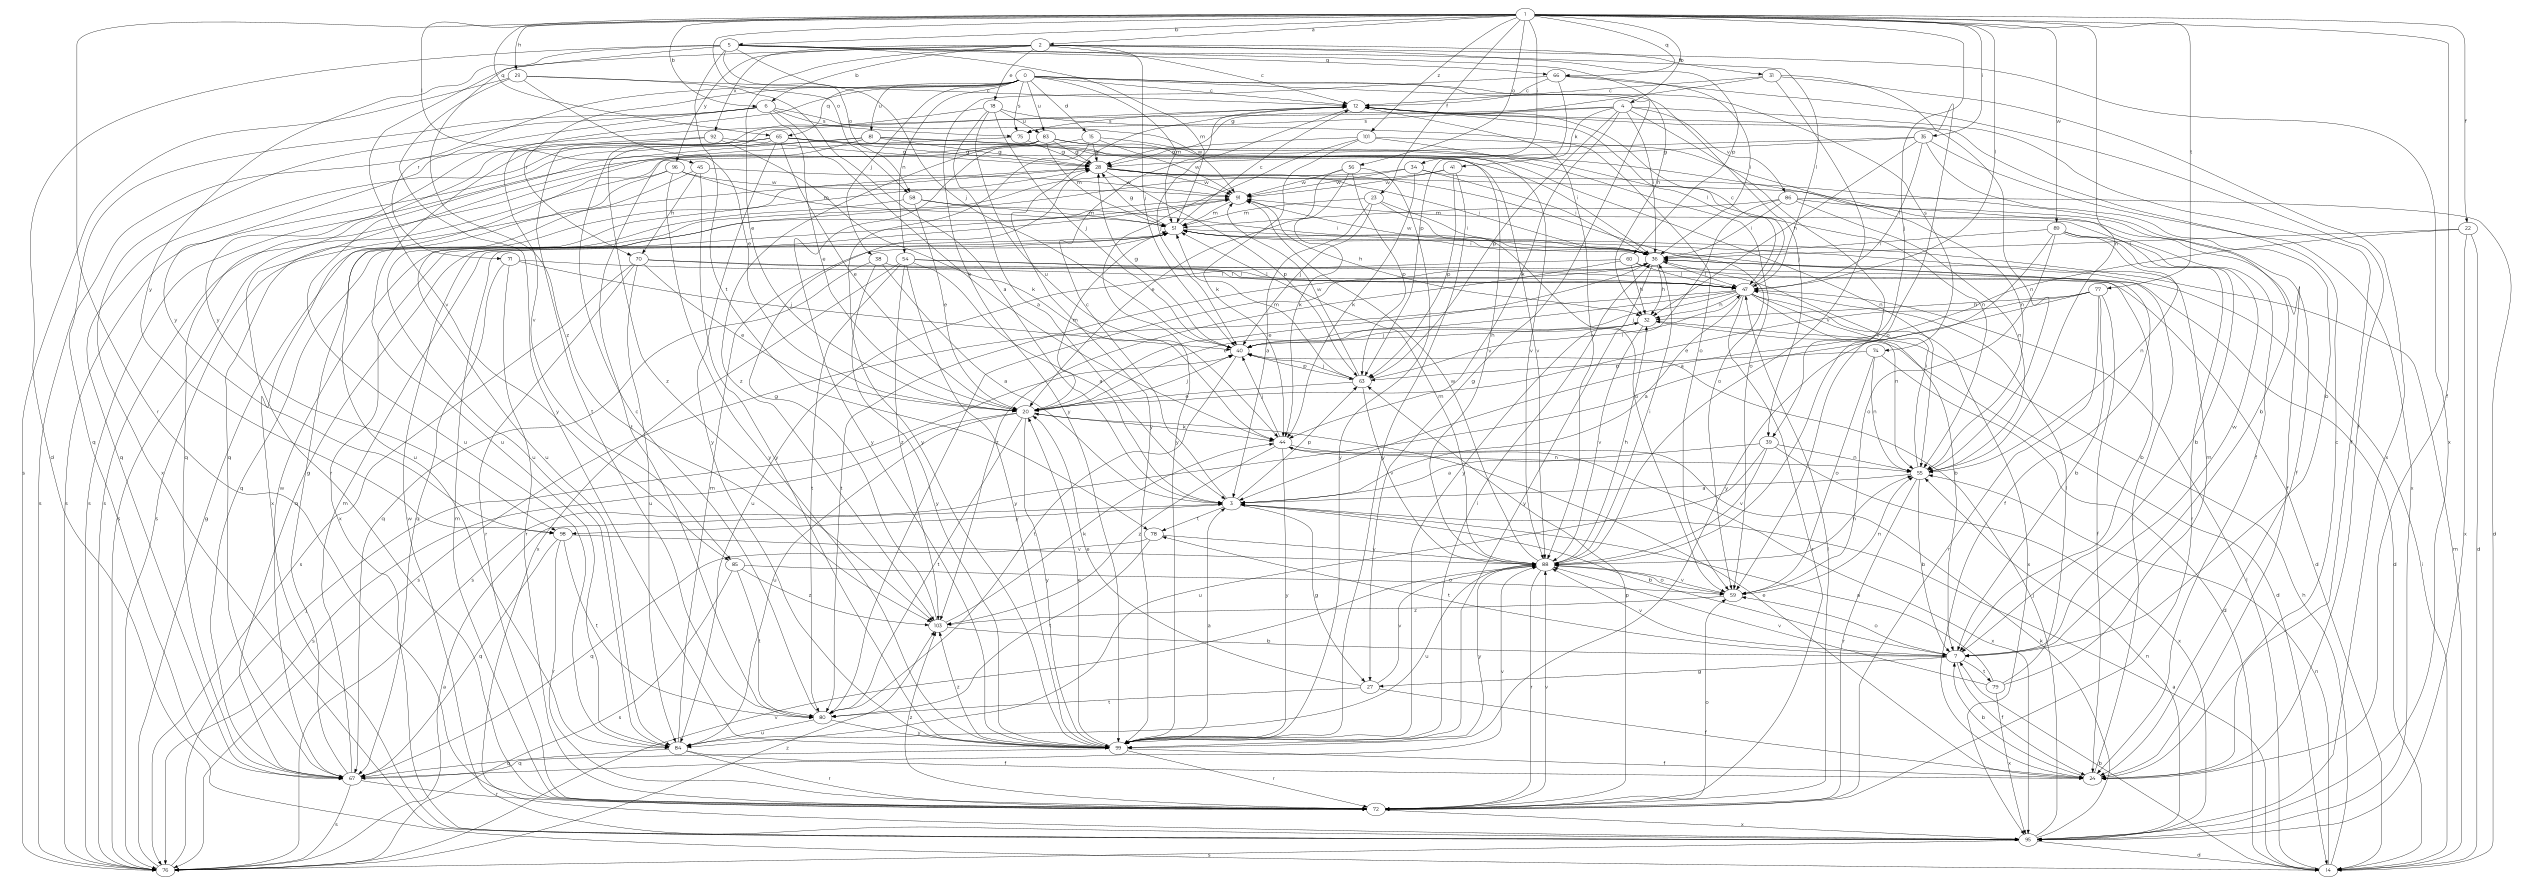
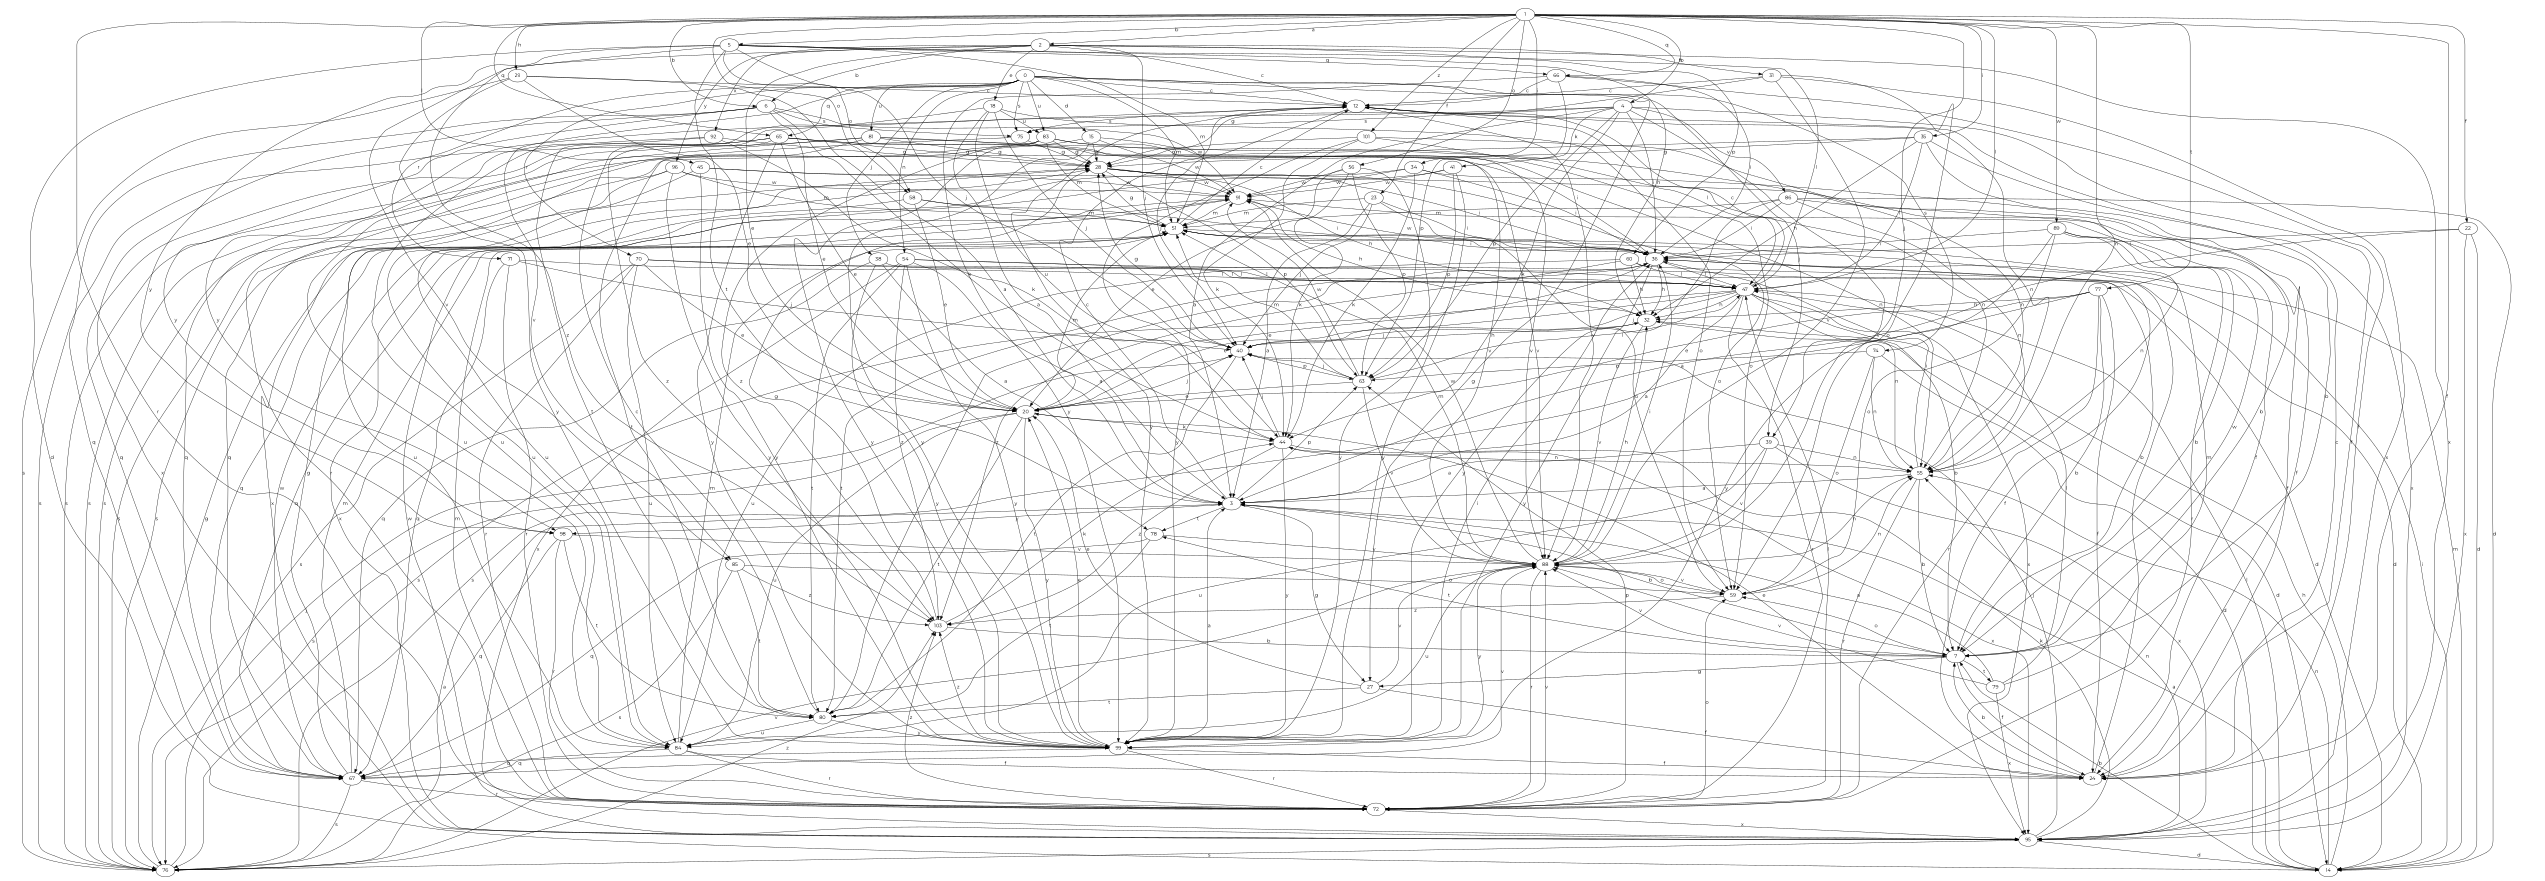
(669, 214) -> (1232, 184)
none -> (1257, 217)
